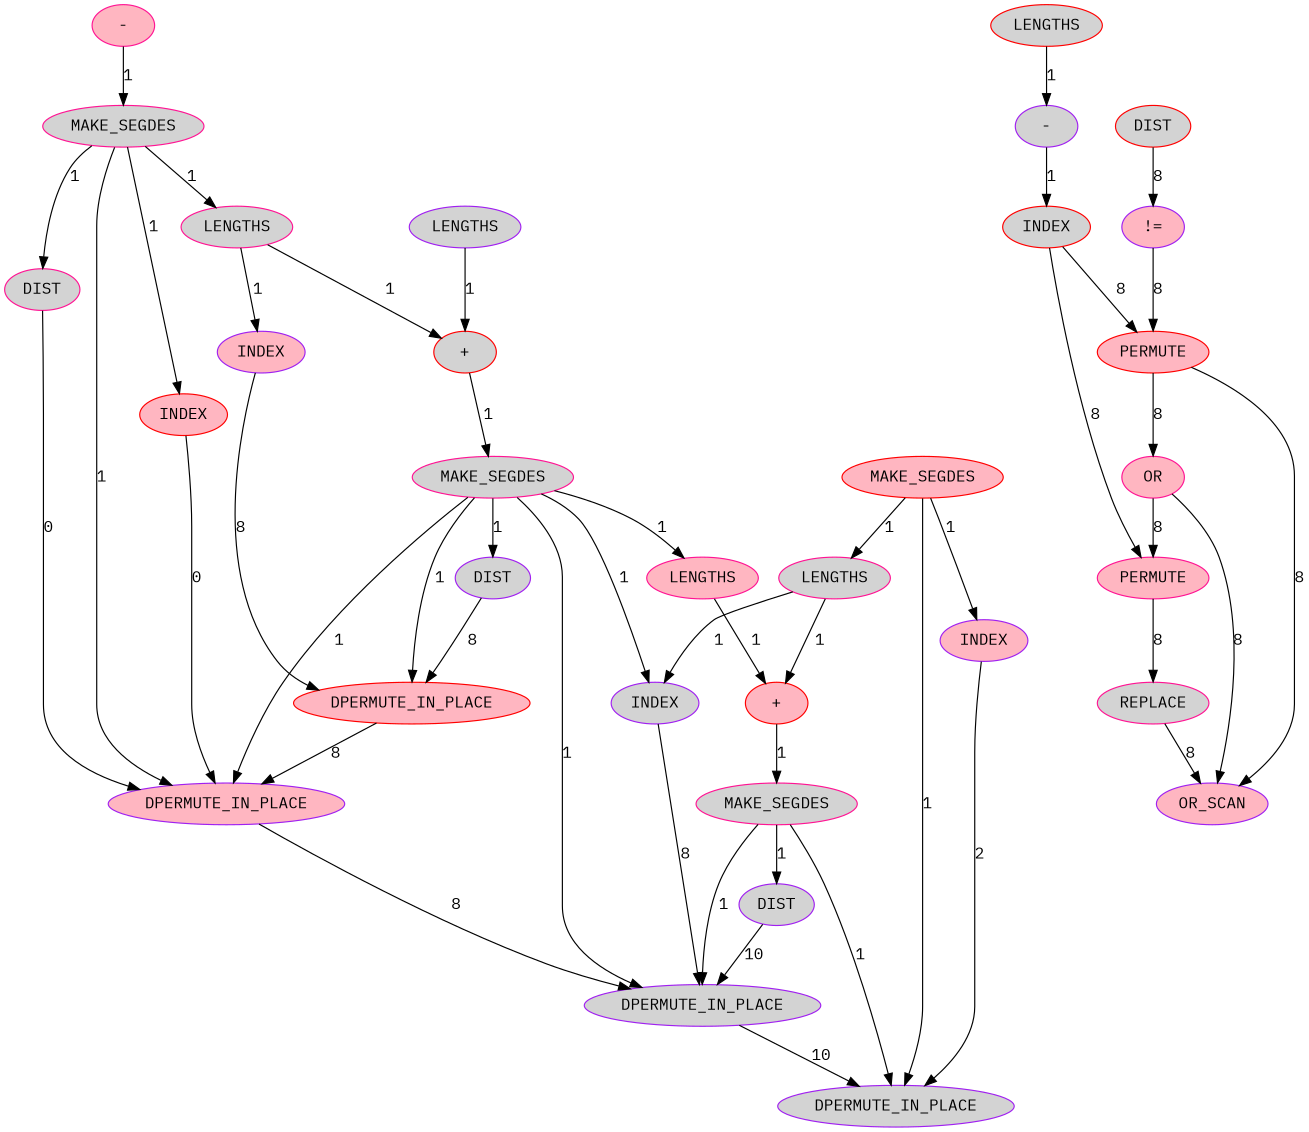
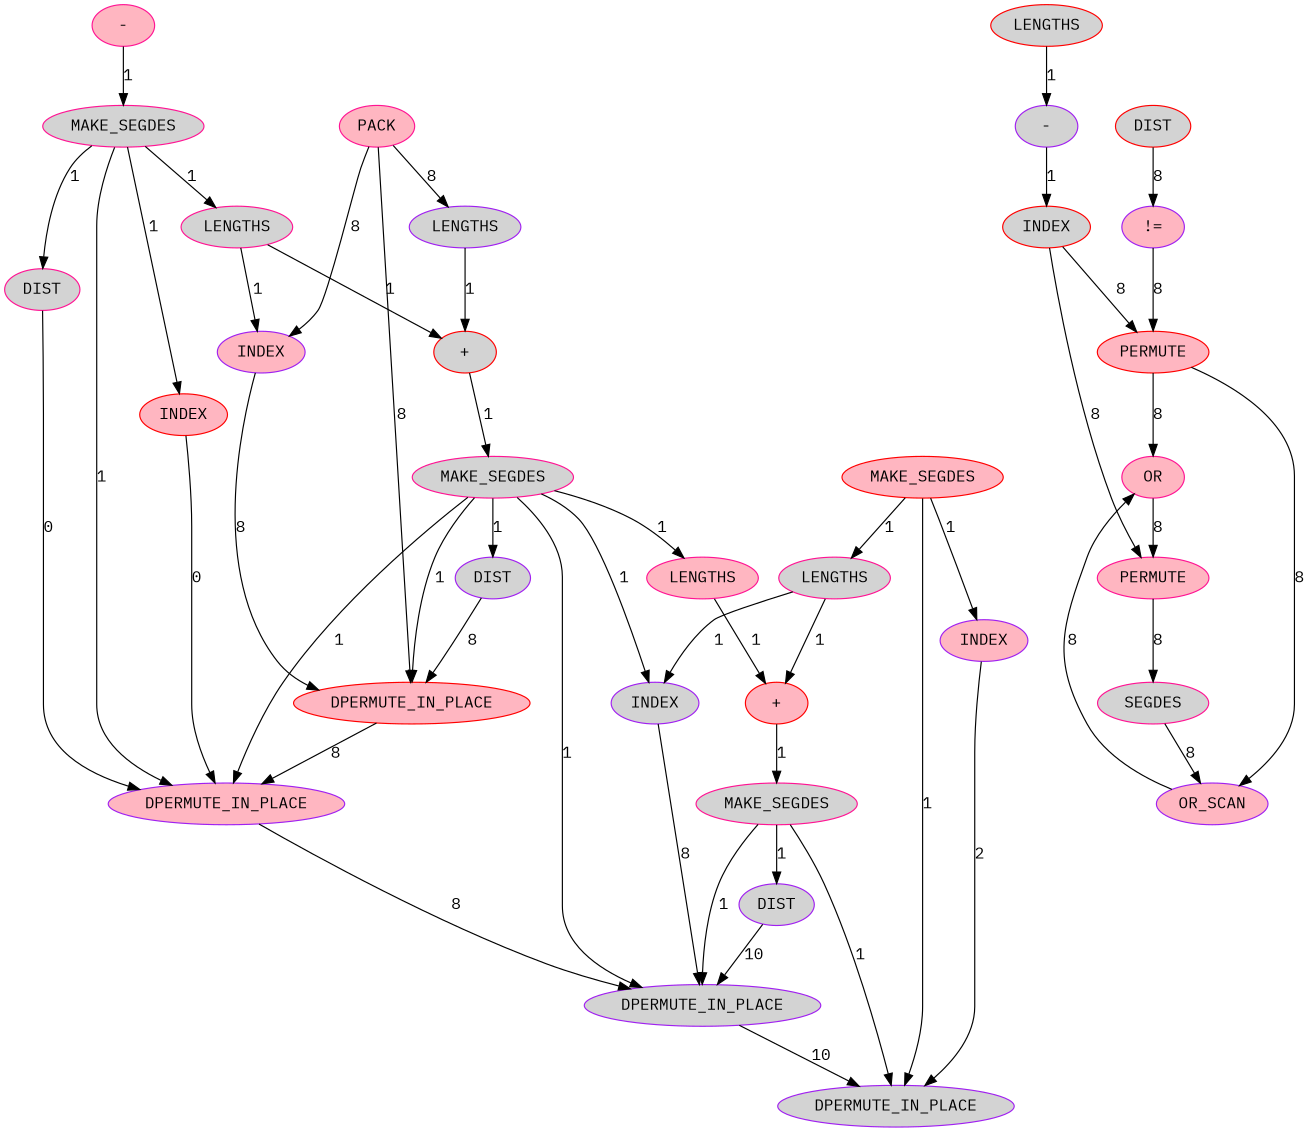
none -> (377, 126)
(1233, 624) -> (1065, 662)
(1153, 703) -> (1153, 703)
